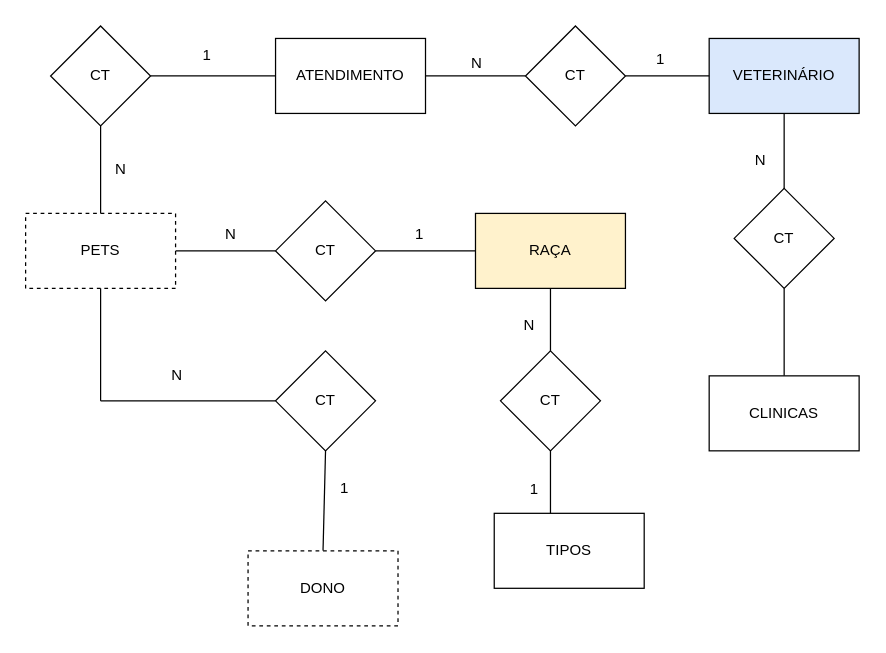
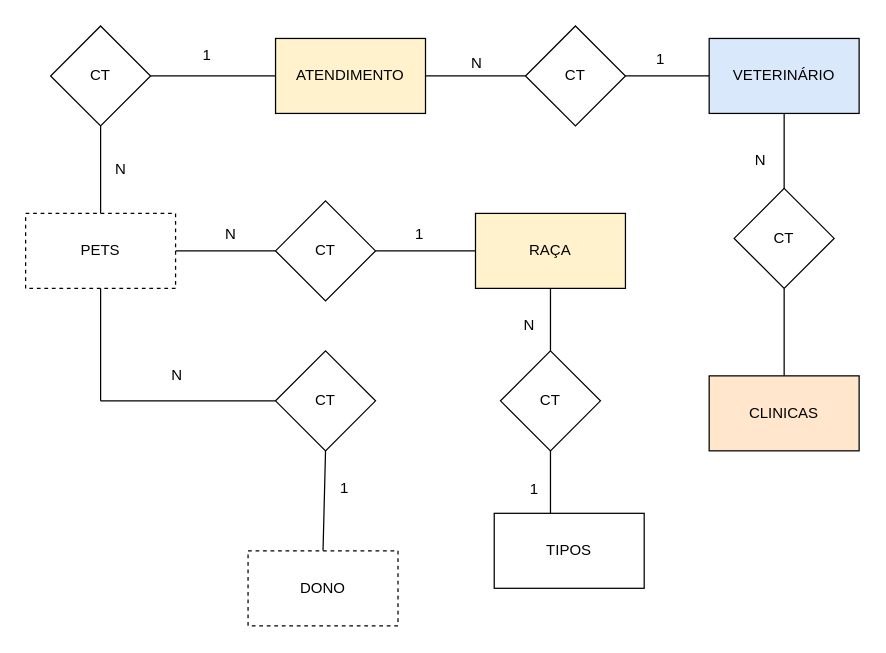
(351, 76) -> (351, 76)
(784, 413) -> (784, 413)
